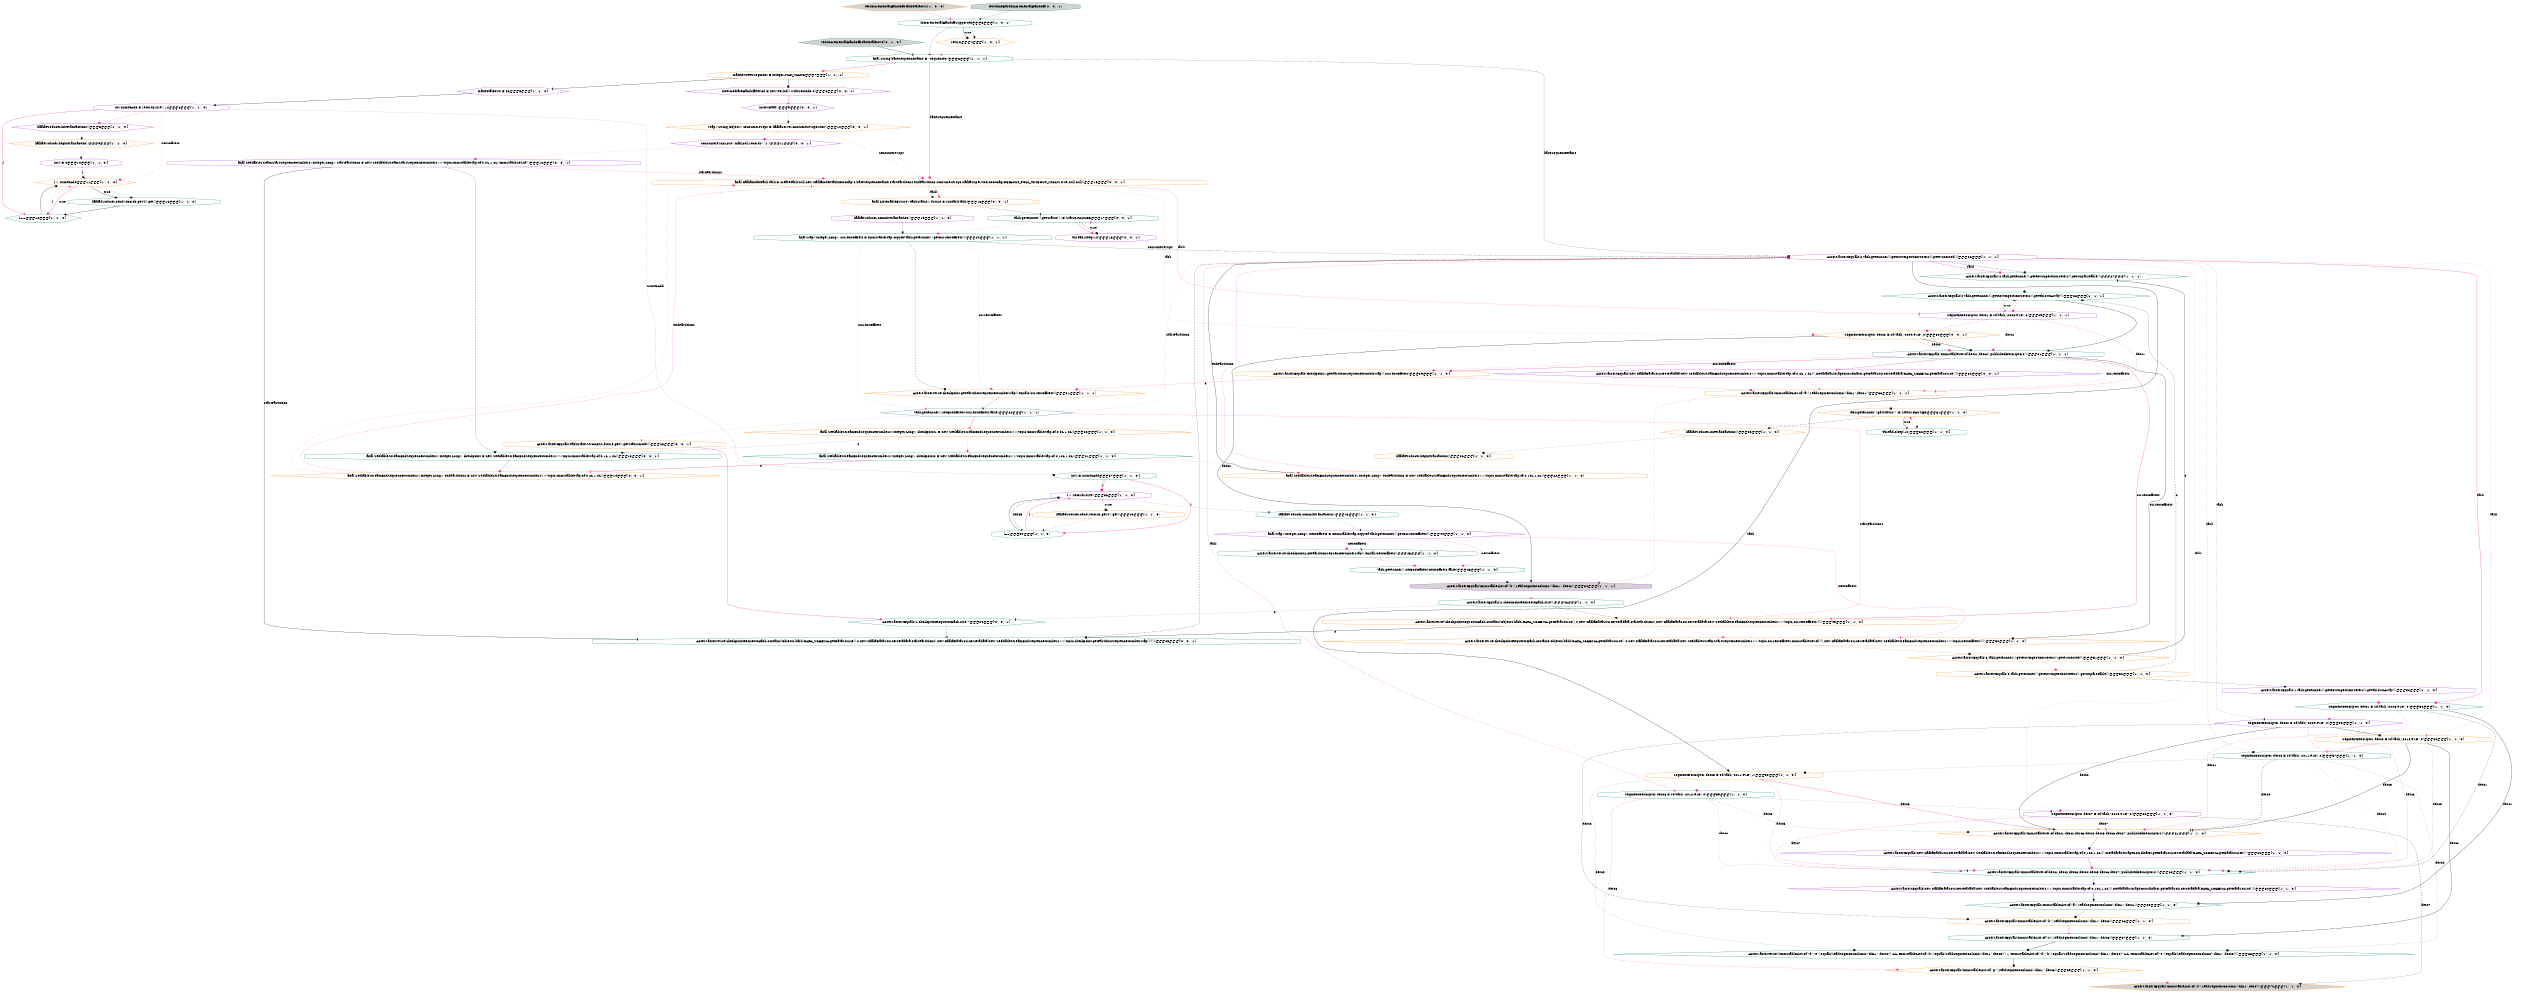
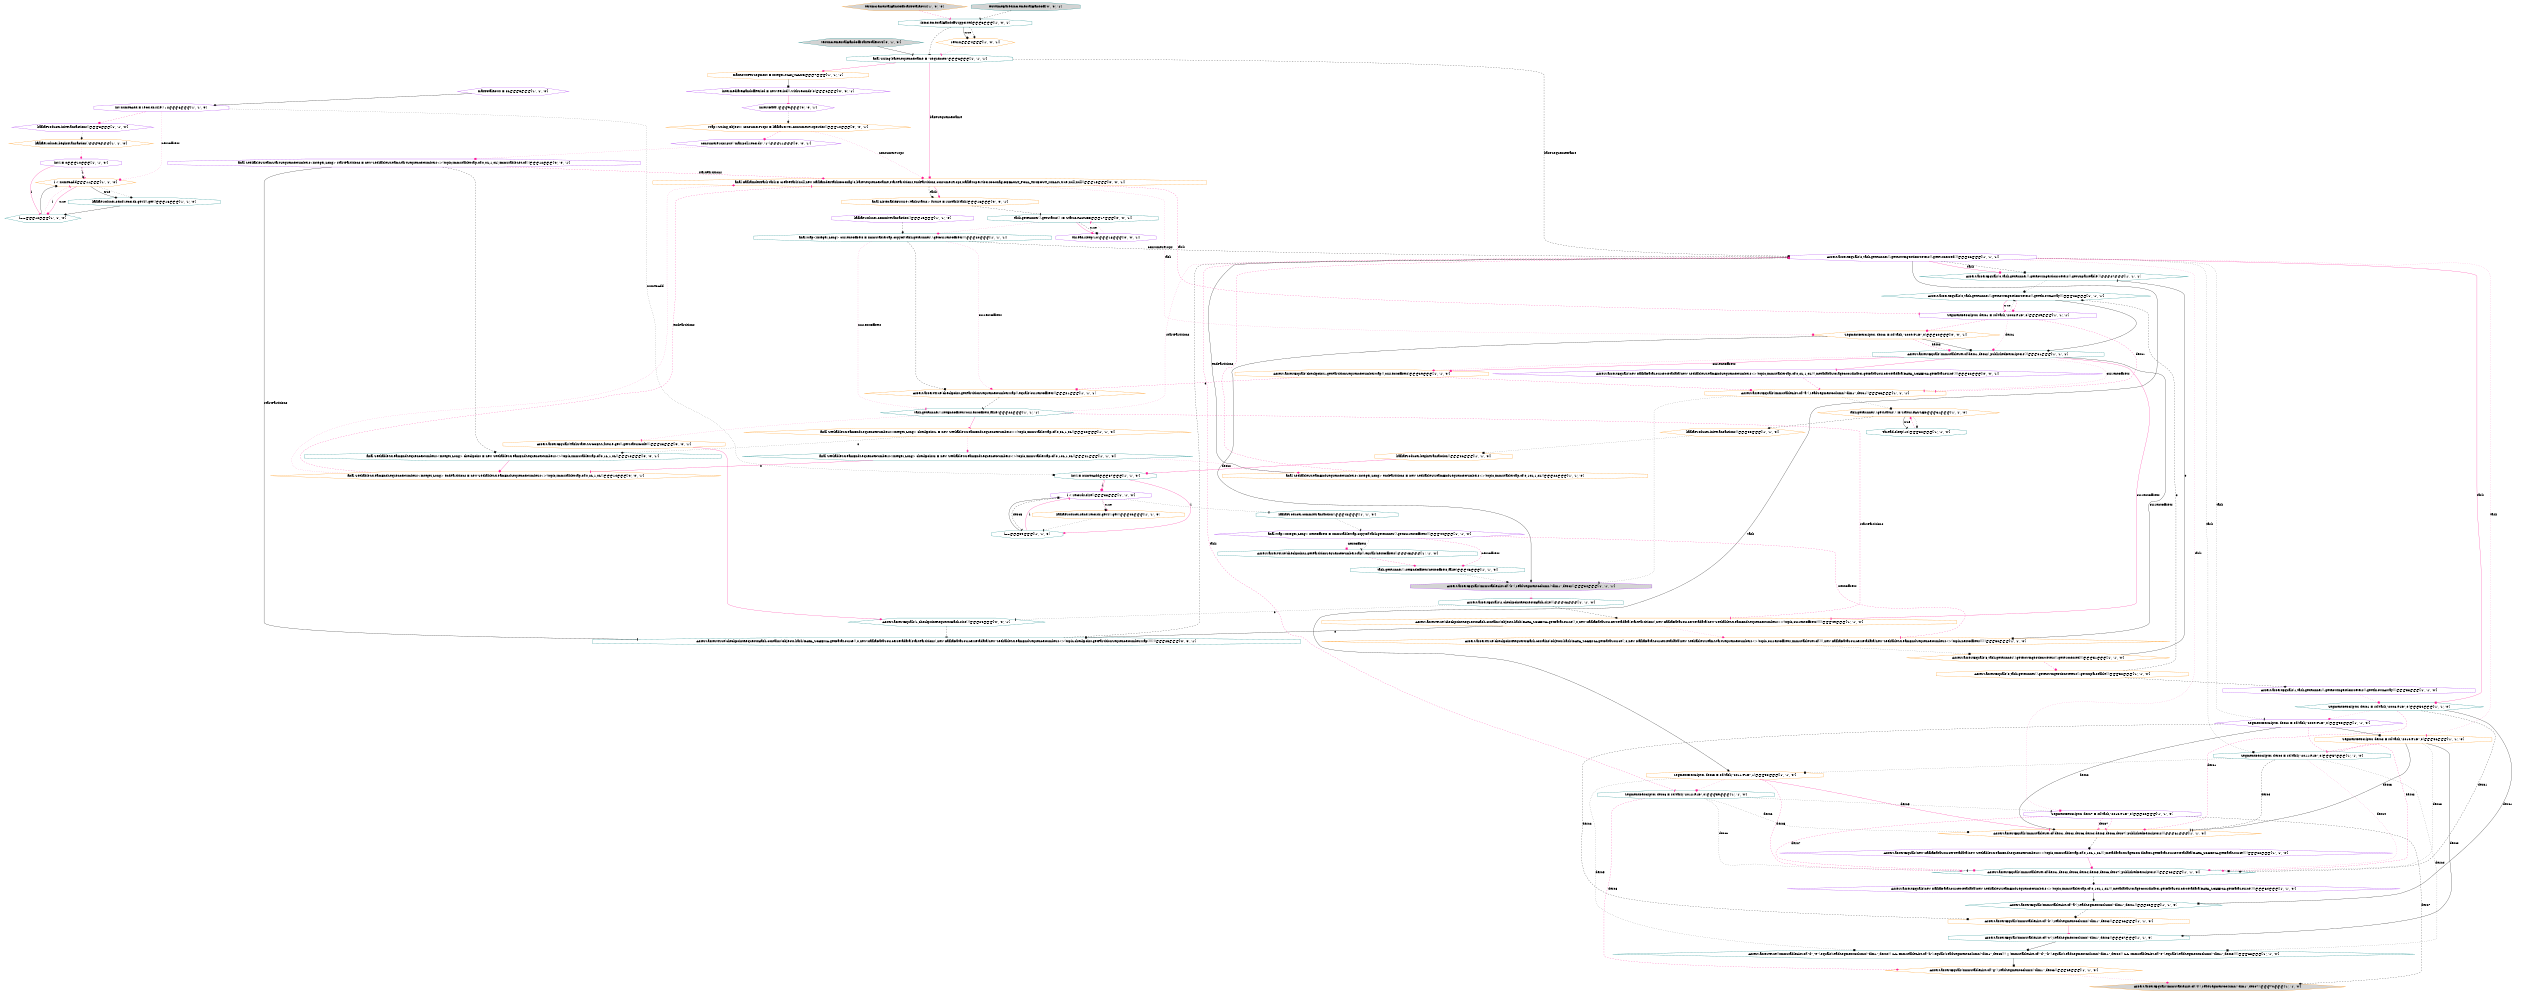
(645, 84) -> none
(3, 127) -> (31, 185)
(81, 152) -> (81, 152)
none -> (1272, 466)
